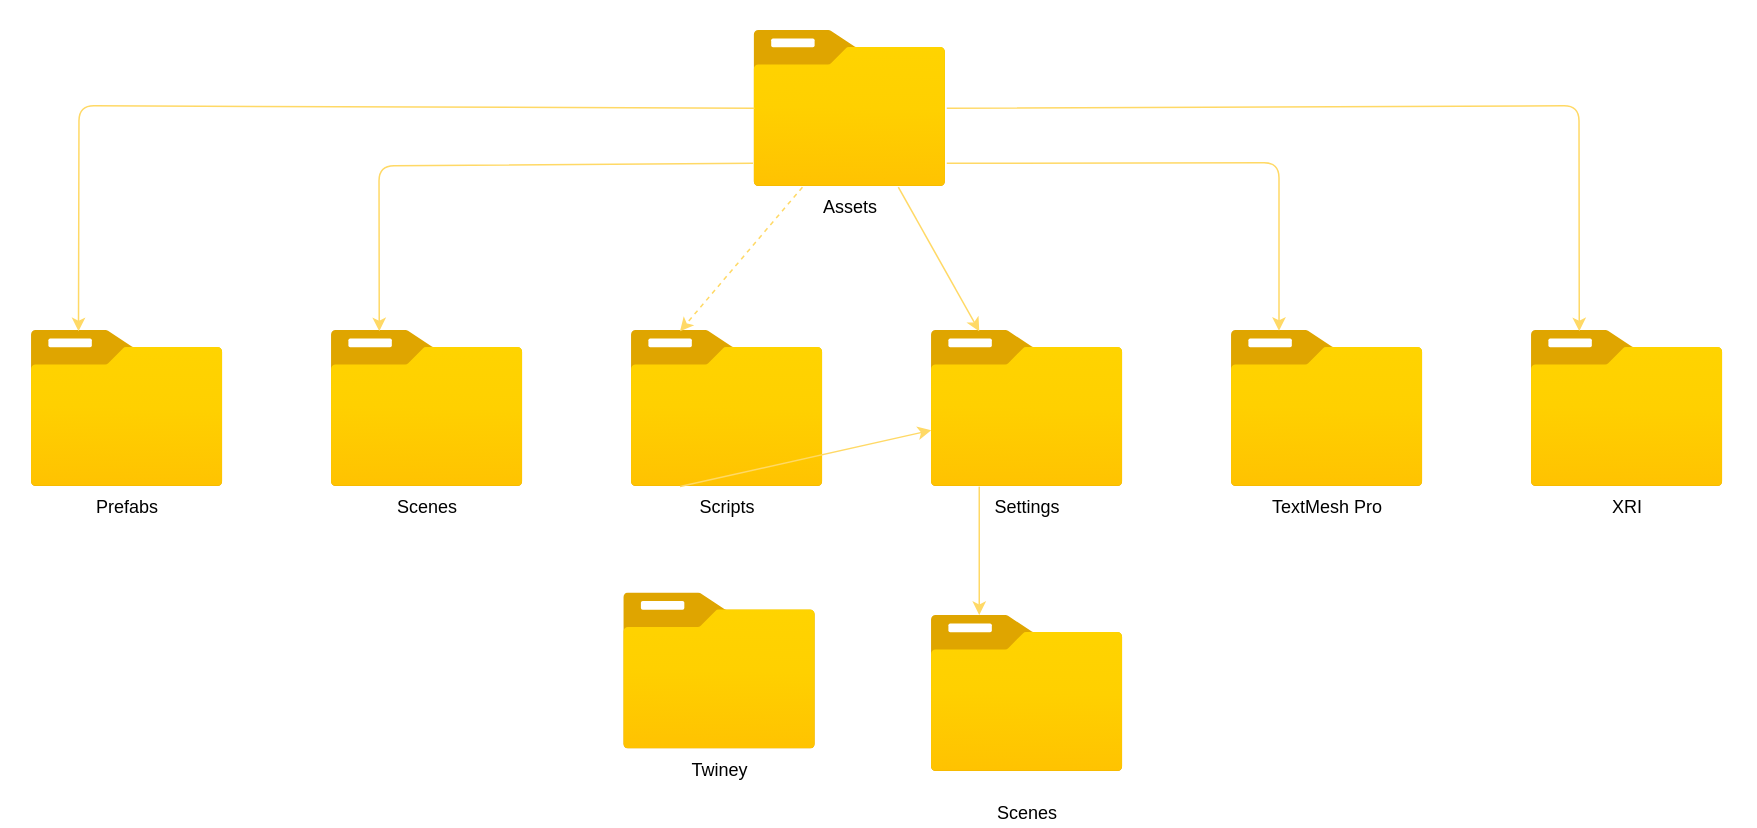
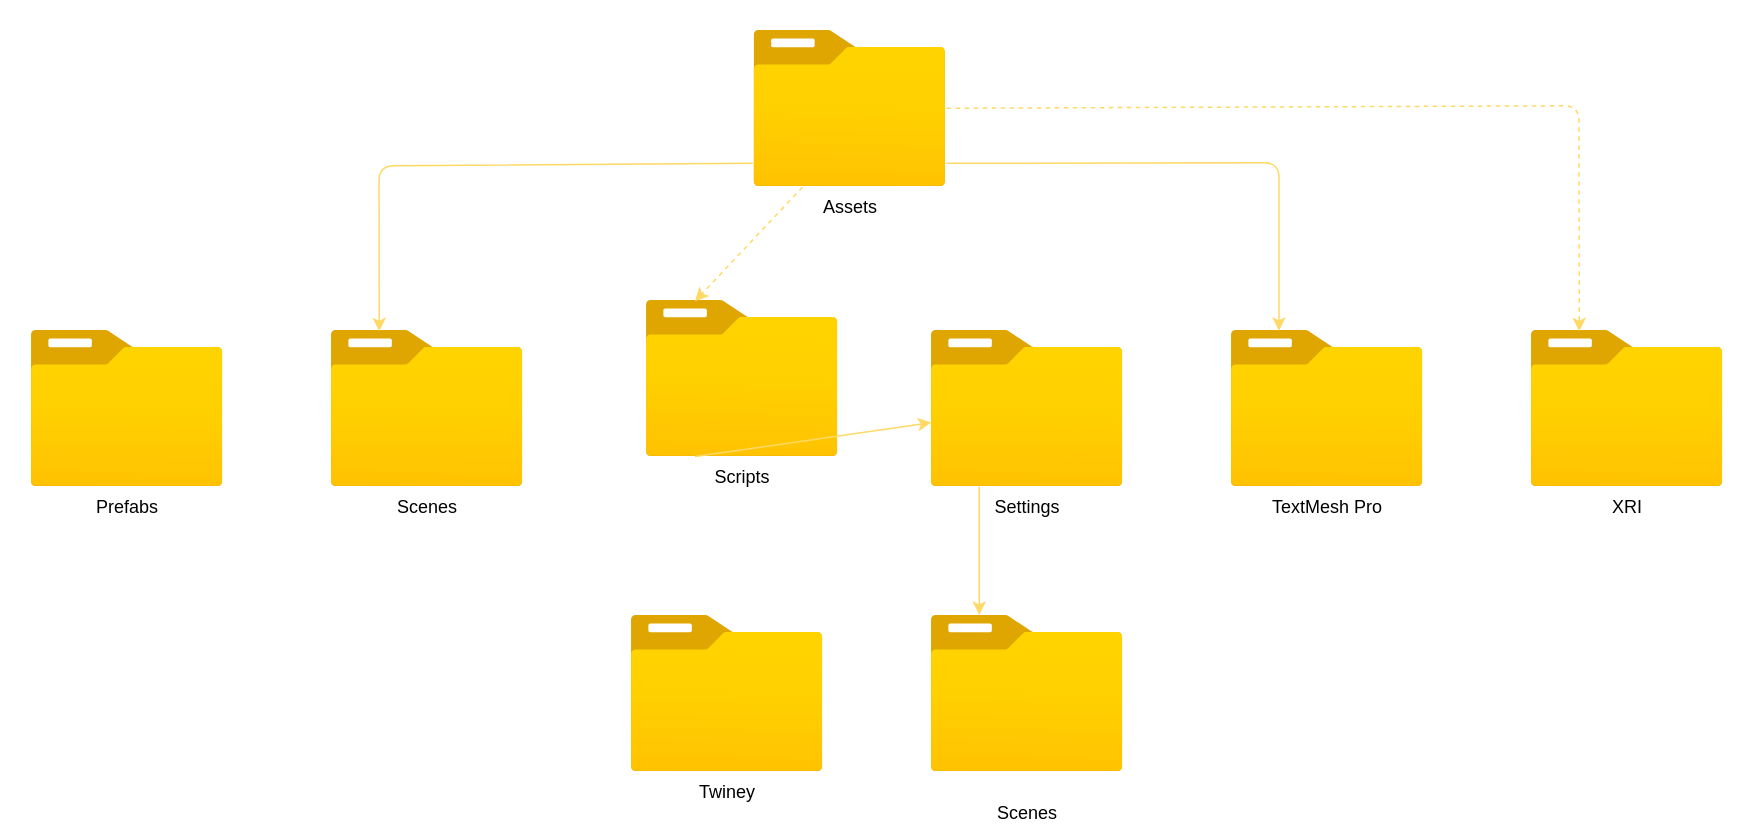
(314, 107) -> none
(1364, 107) -> (1364, 107)
(936, 255) -> none
(727, 409) -> (742, 379)
(720, 671) -> (727, 694)
